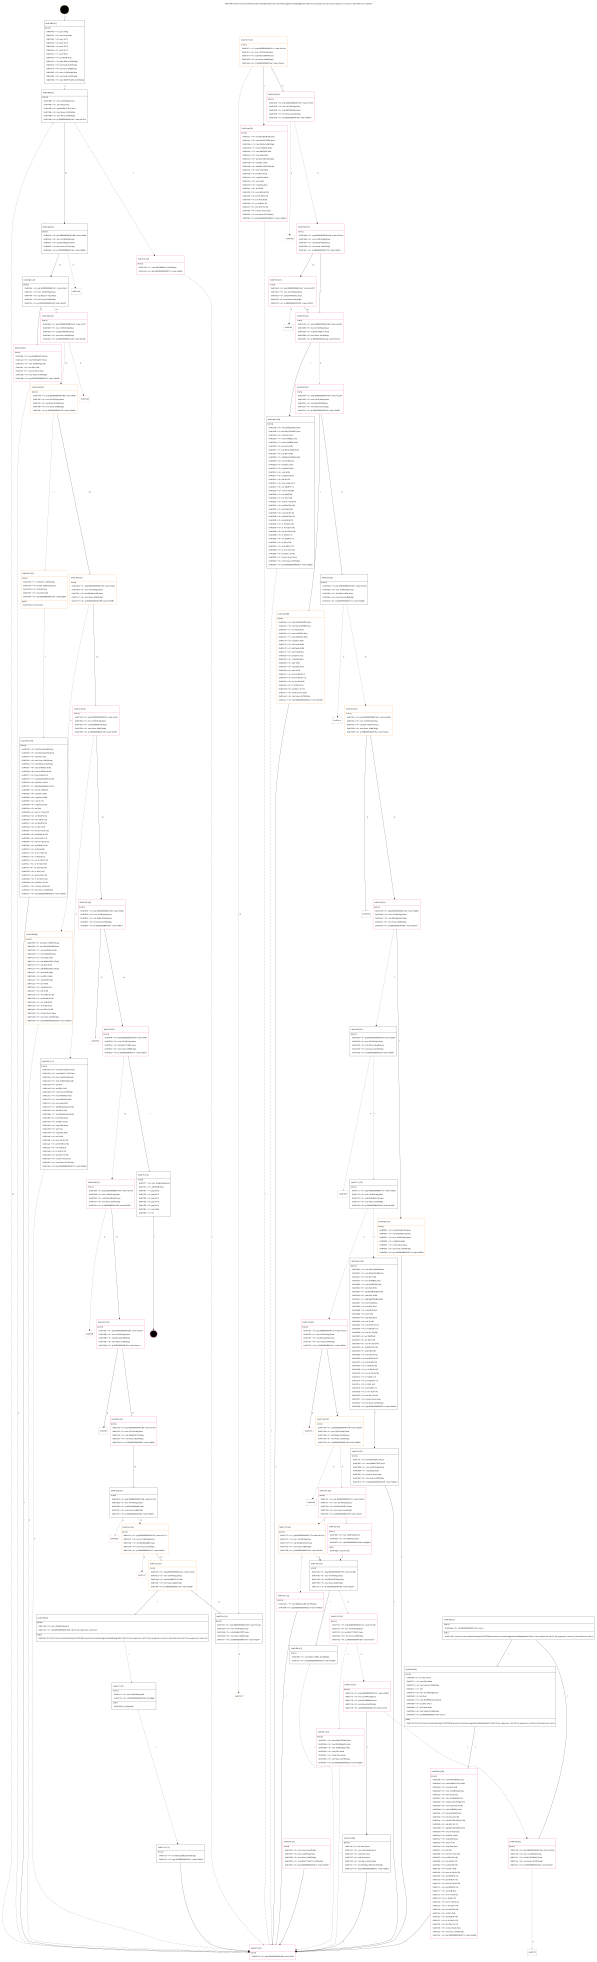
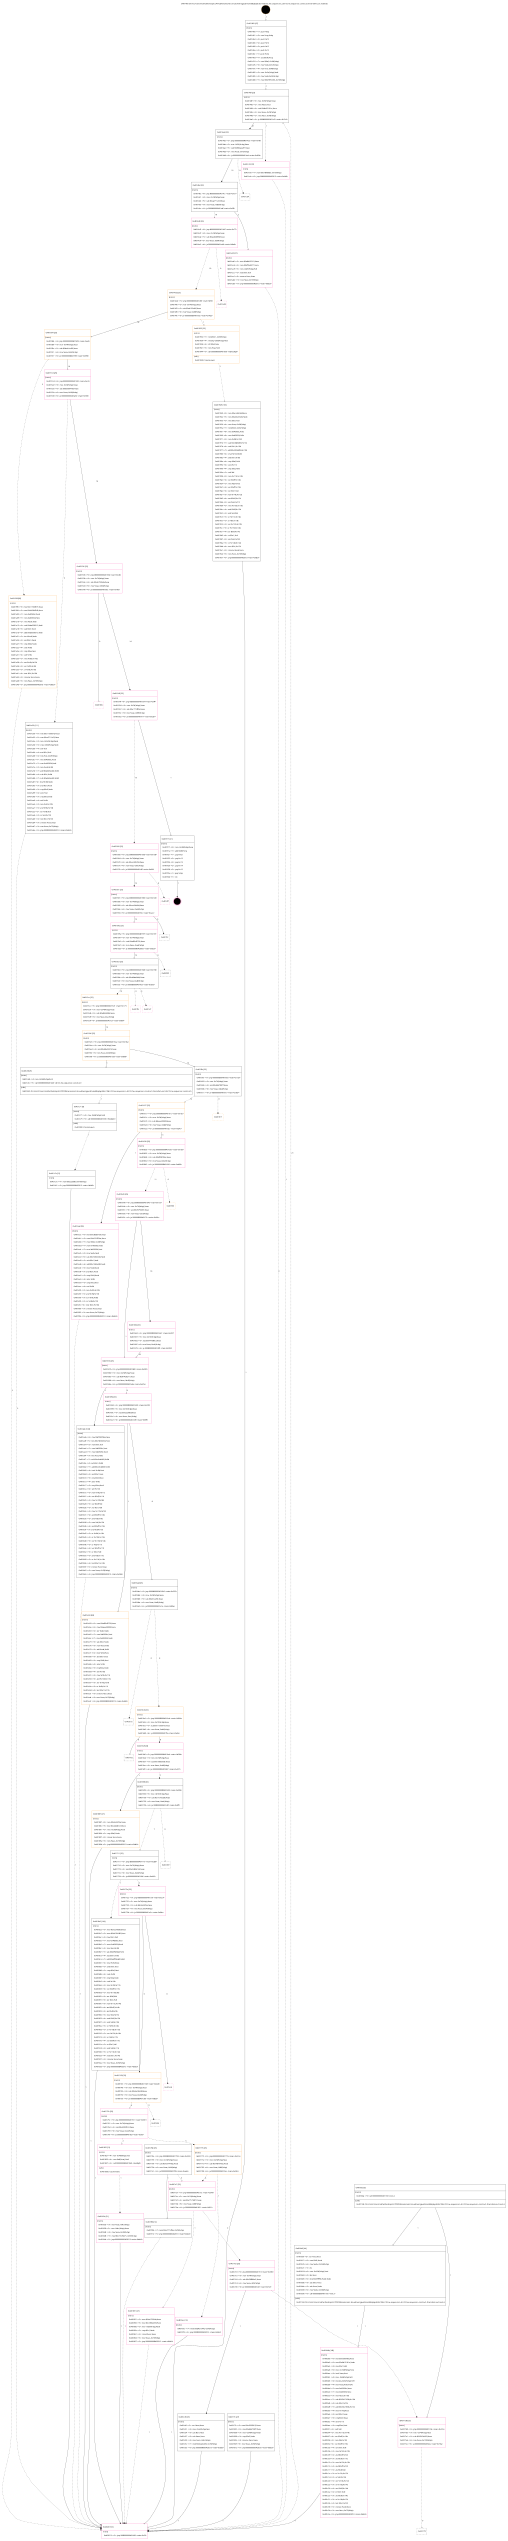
(289, 328) -> none
(239, 838) -> (190, 1099)
none -> (165, 973)
(374, 1428) -> (94, 2298)
(317, 1557) -> (205, 2177)
(342, 1557) -> (120, 2193)
(143, 1562) -> (143, 996)
